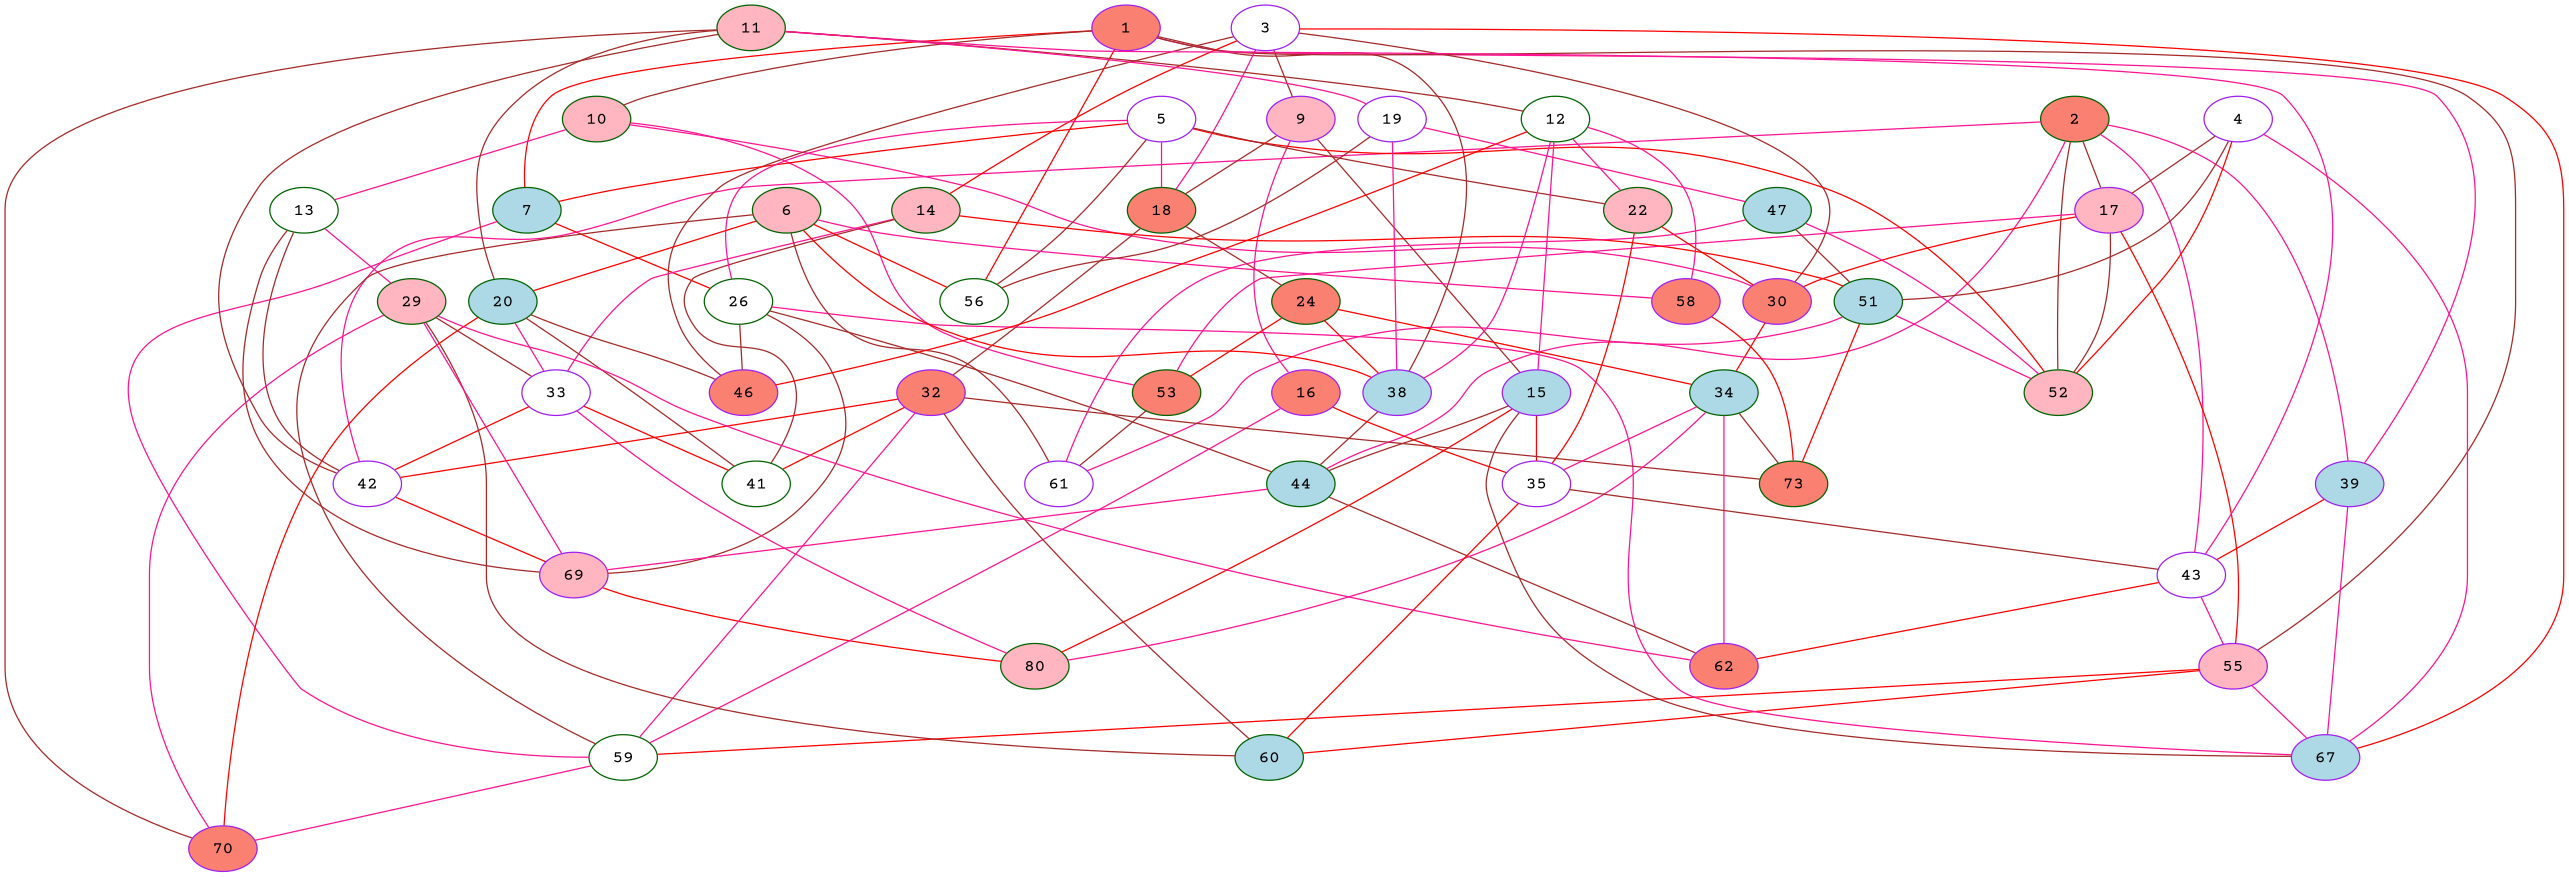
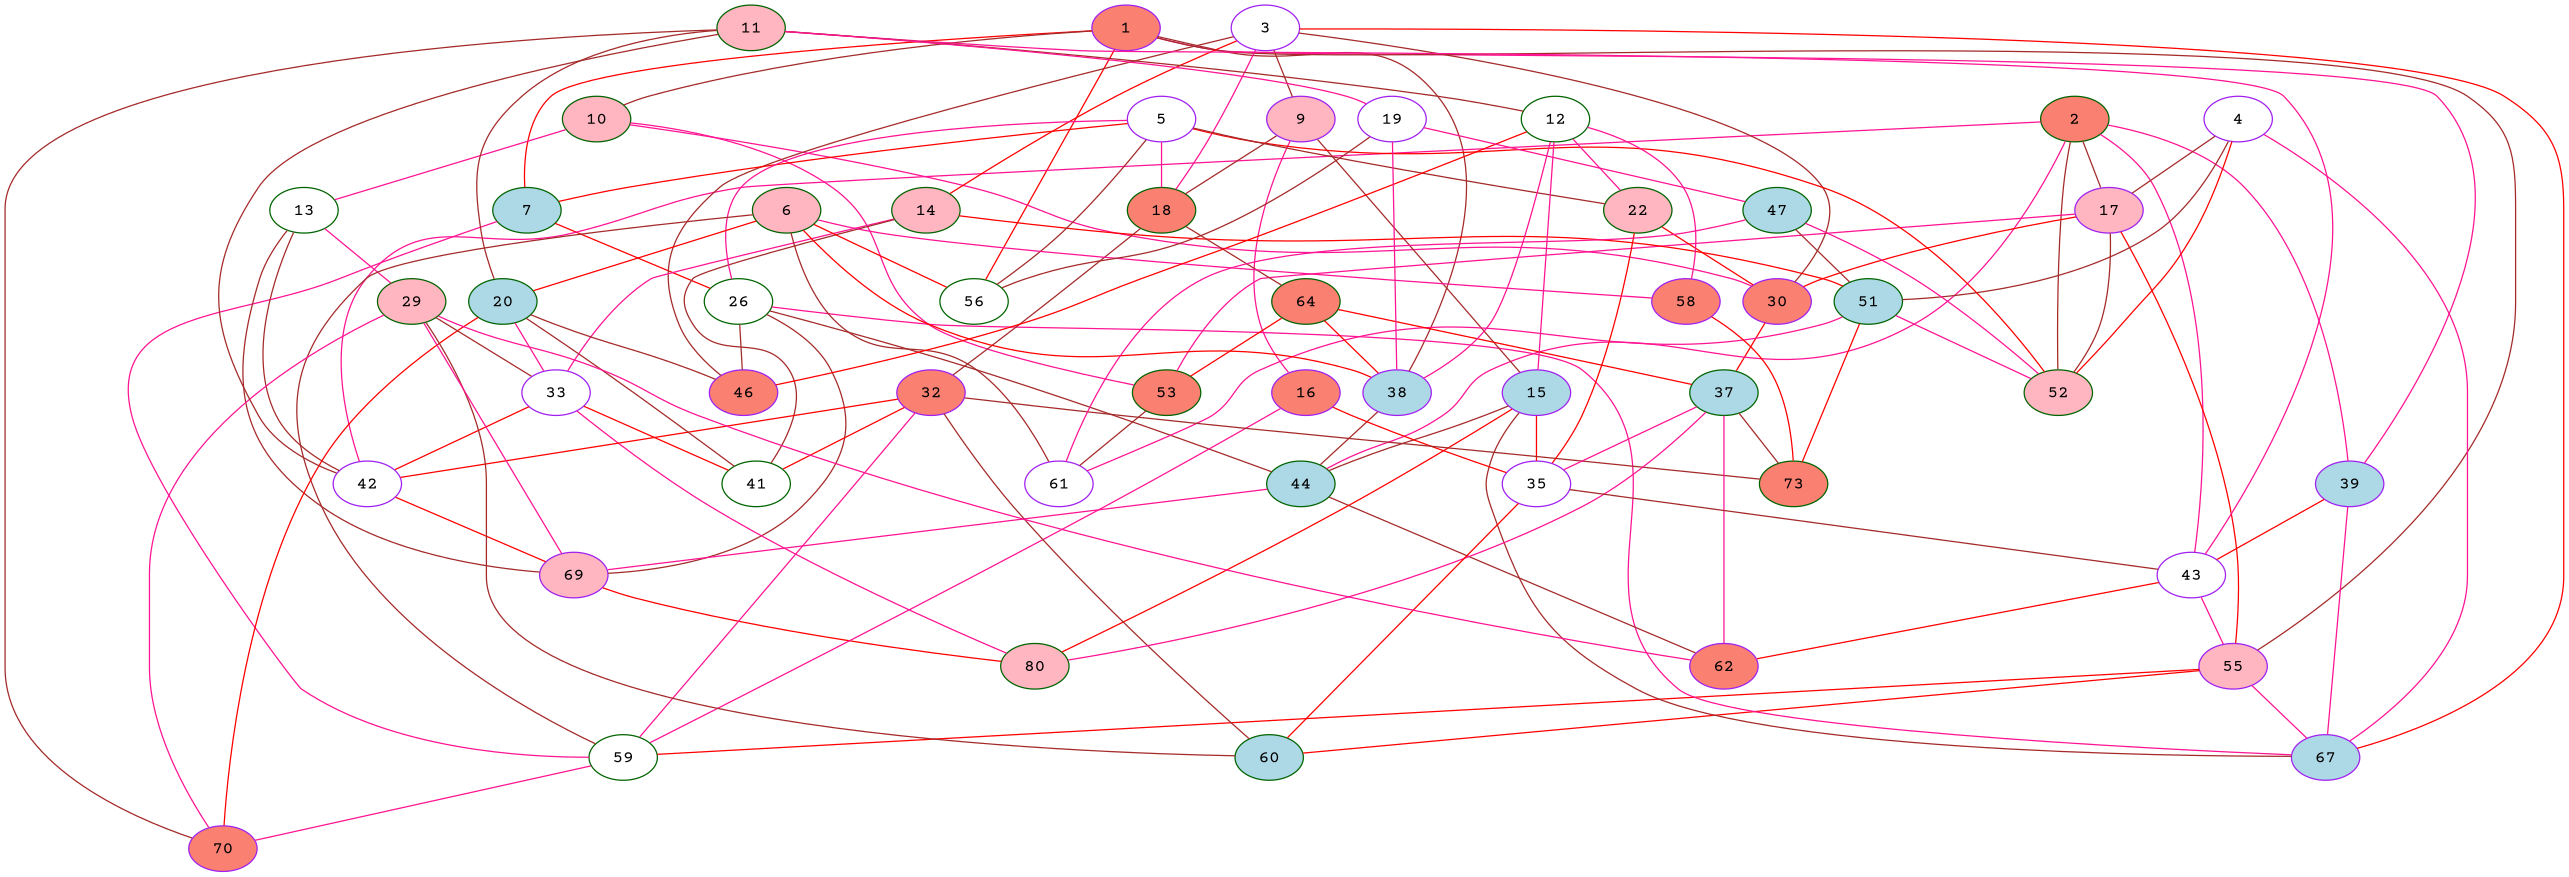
(1306, 301) -> (1306, 301)
(1724, 393) -> (1724, 393)
